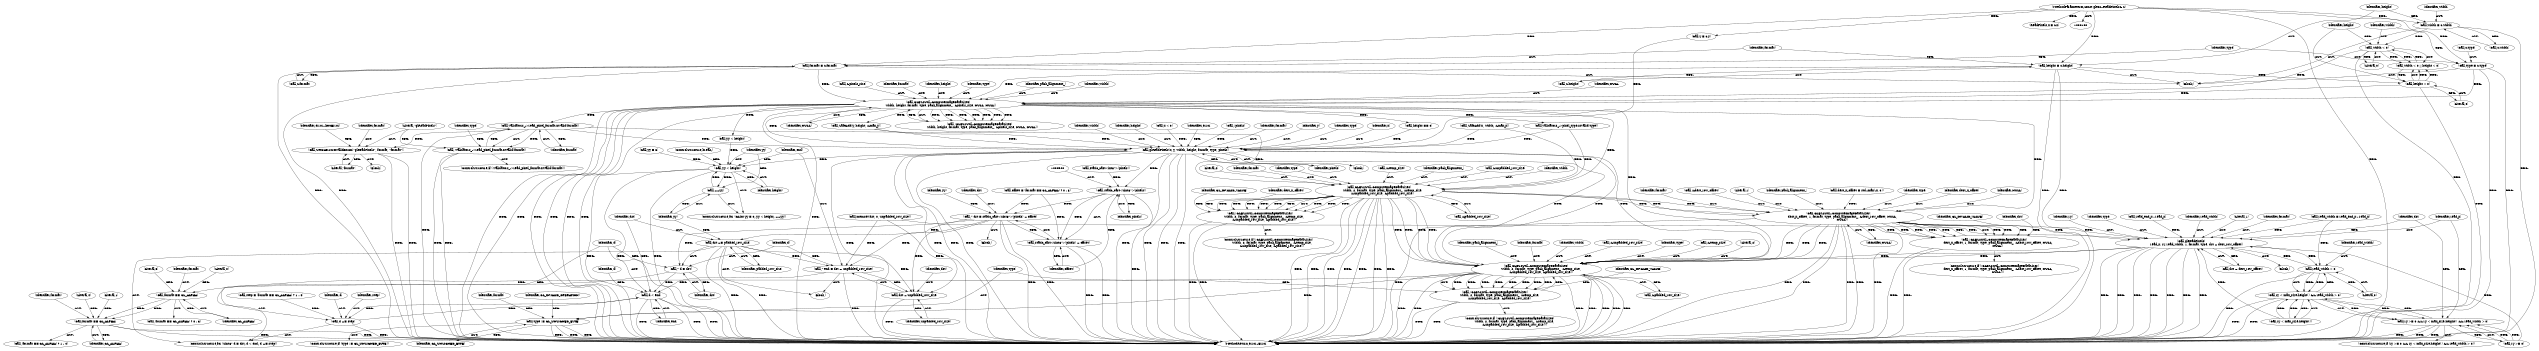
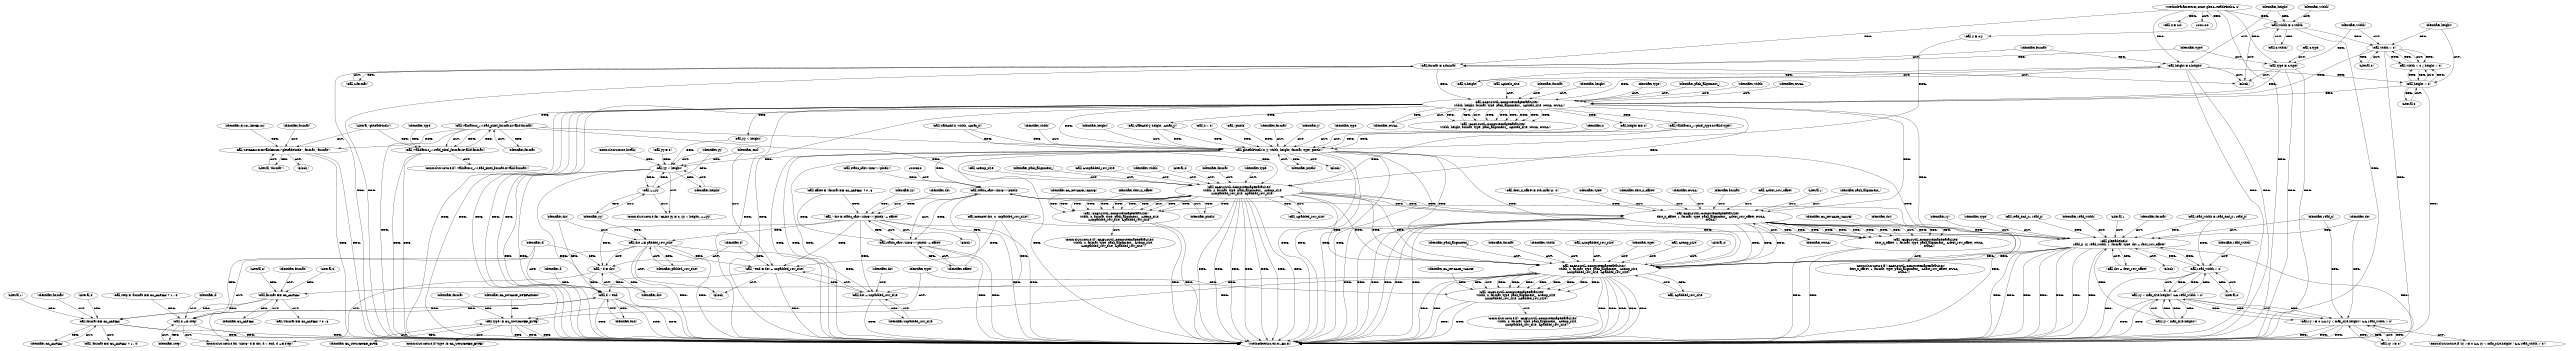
(2044, 25) -> (2173, 25)
(1199, 126) -> none
none -> (173, 332)
